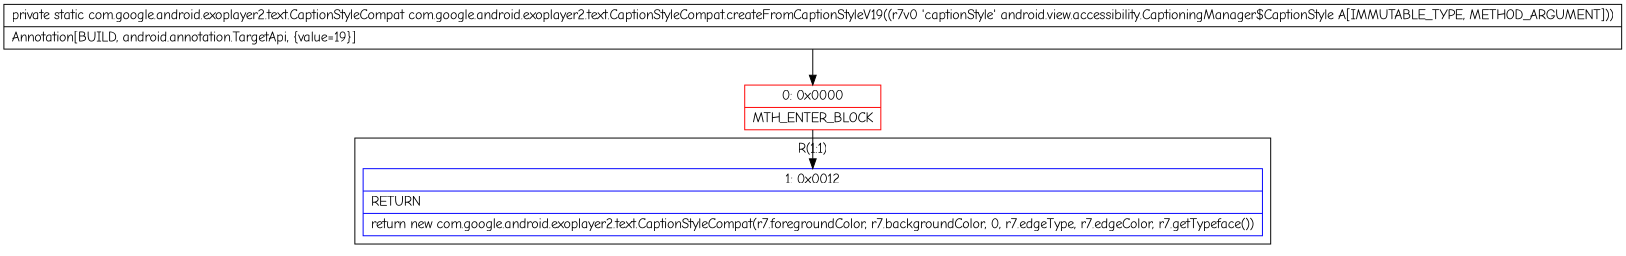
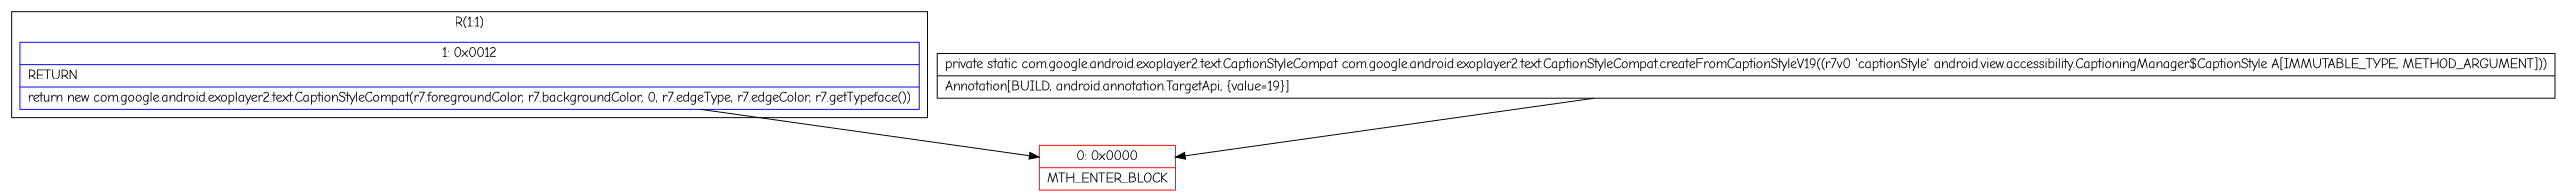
(813, 144) -> (865, 133)
